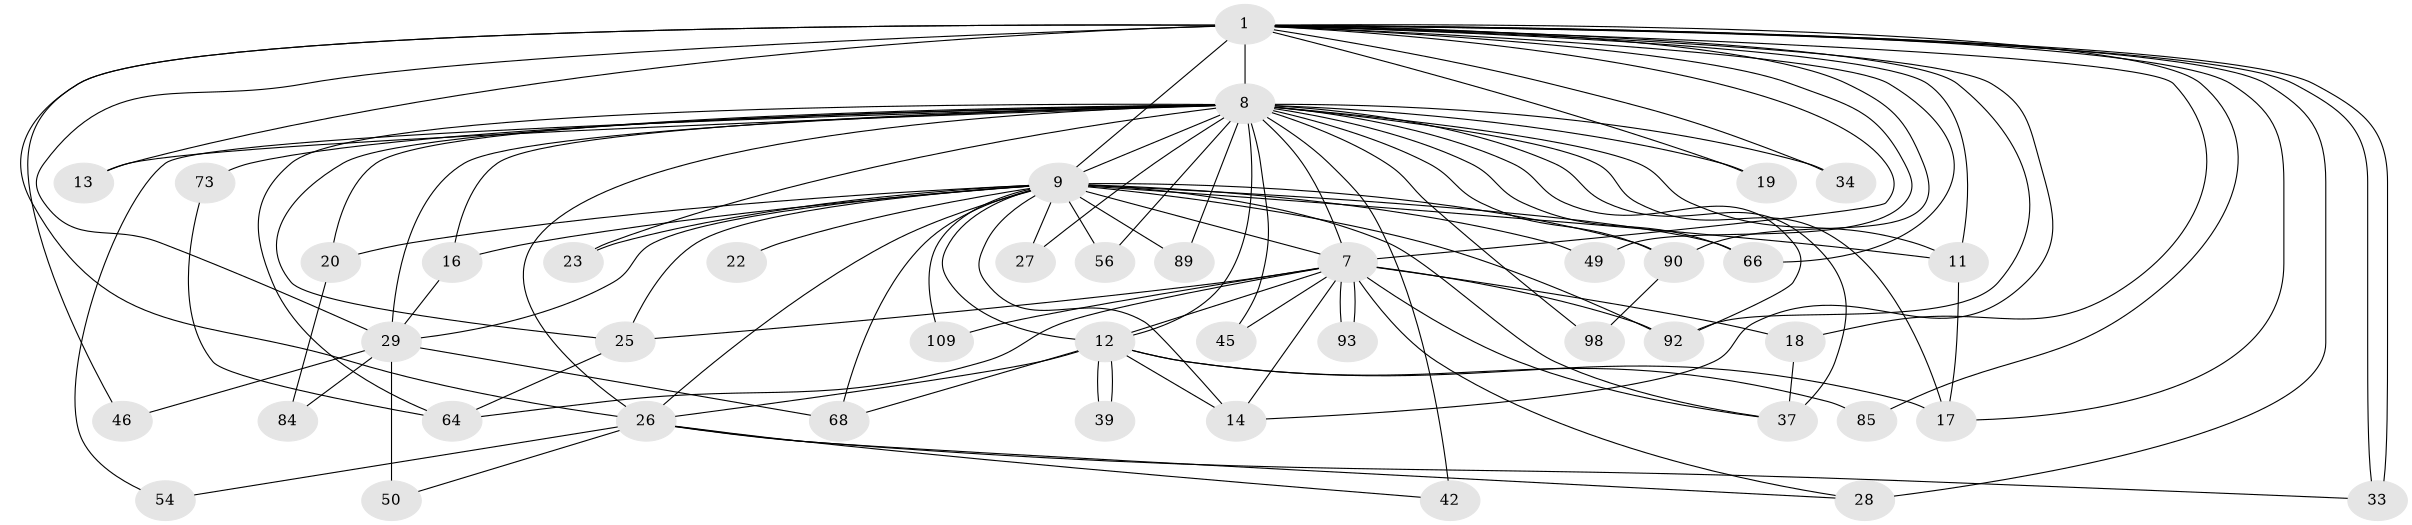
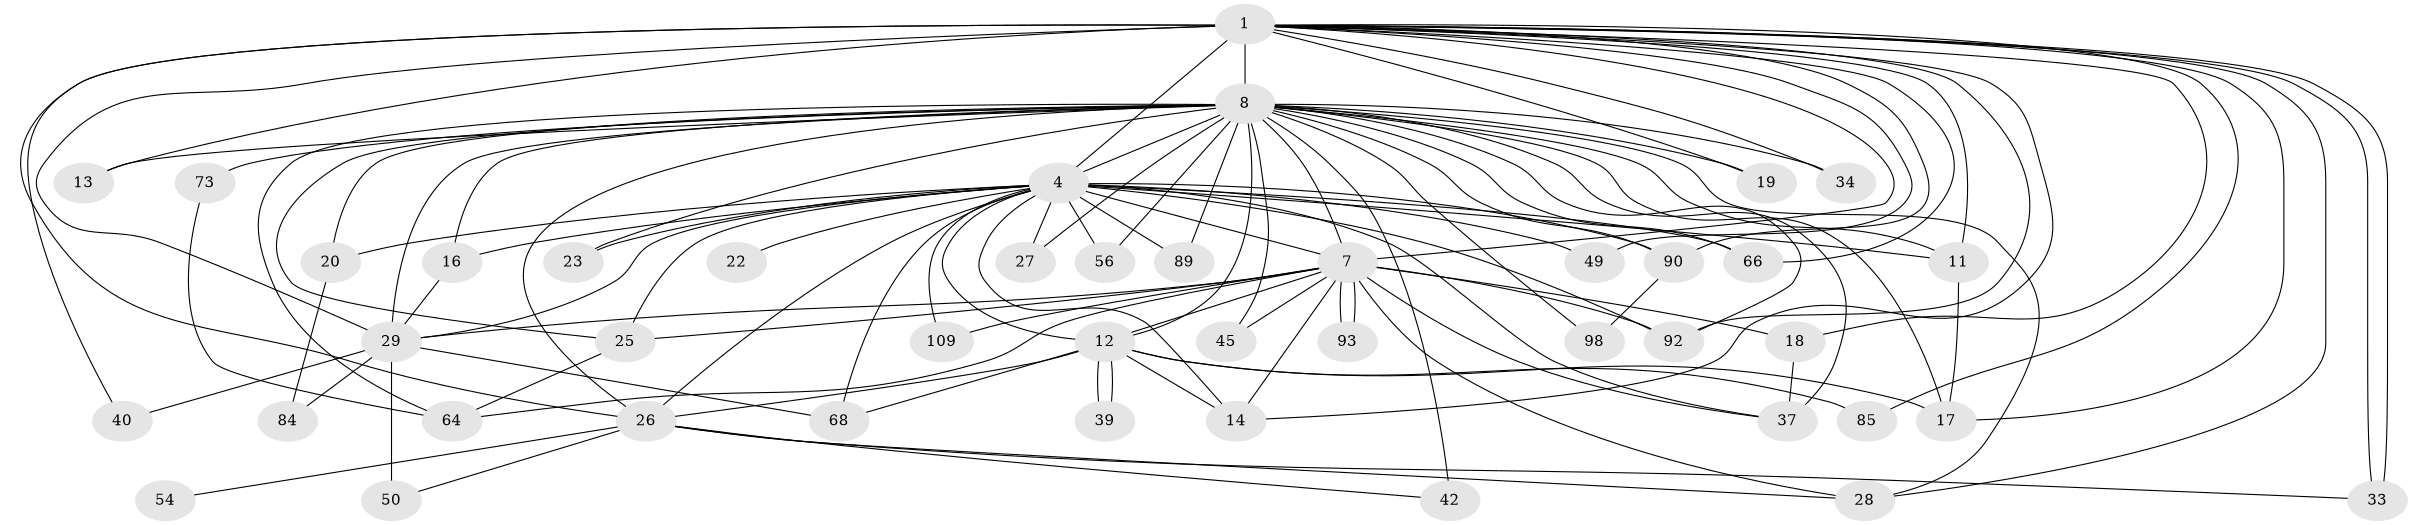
(152, 178) -> (1717, 197)
(1059, 183) -> (1059, 183)
none -> (870, 306)
(122, 421) -> (122, 421)
